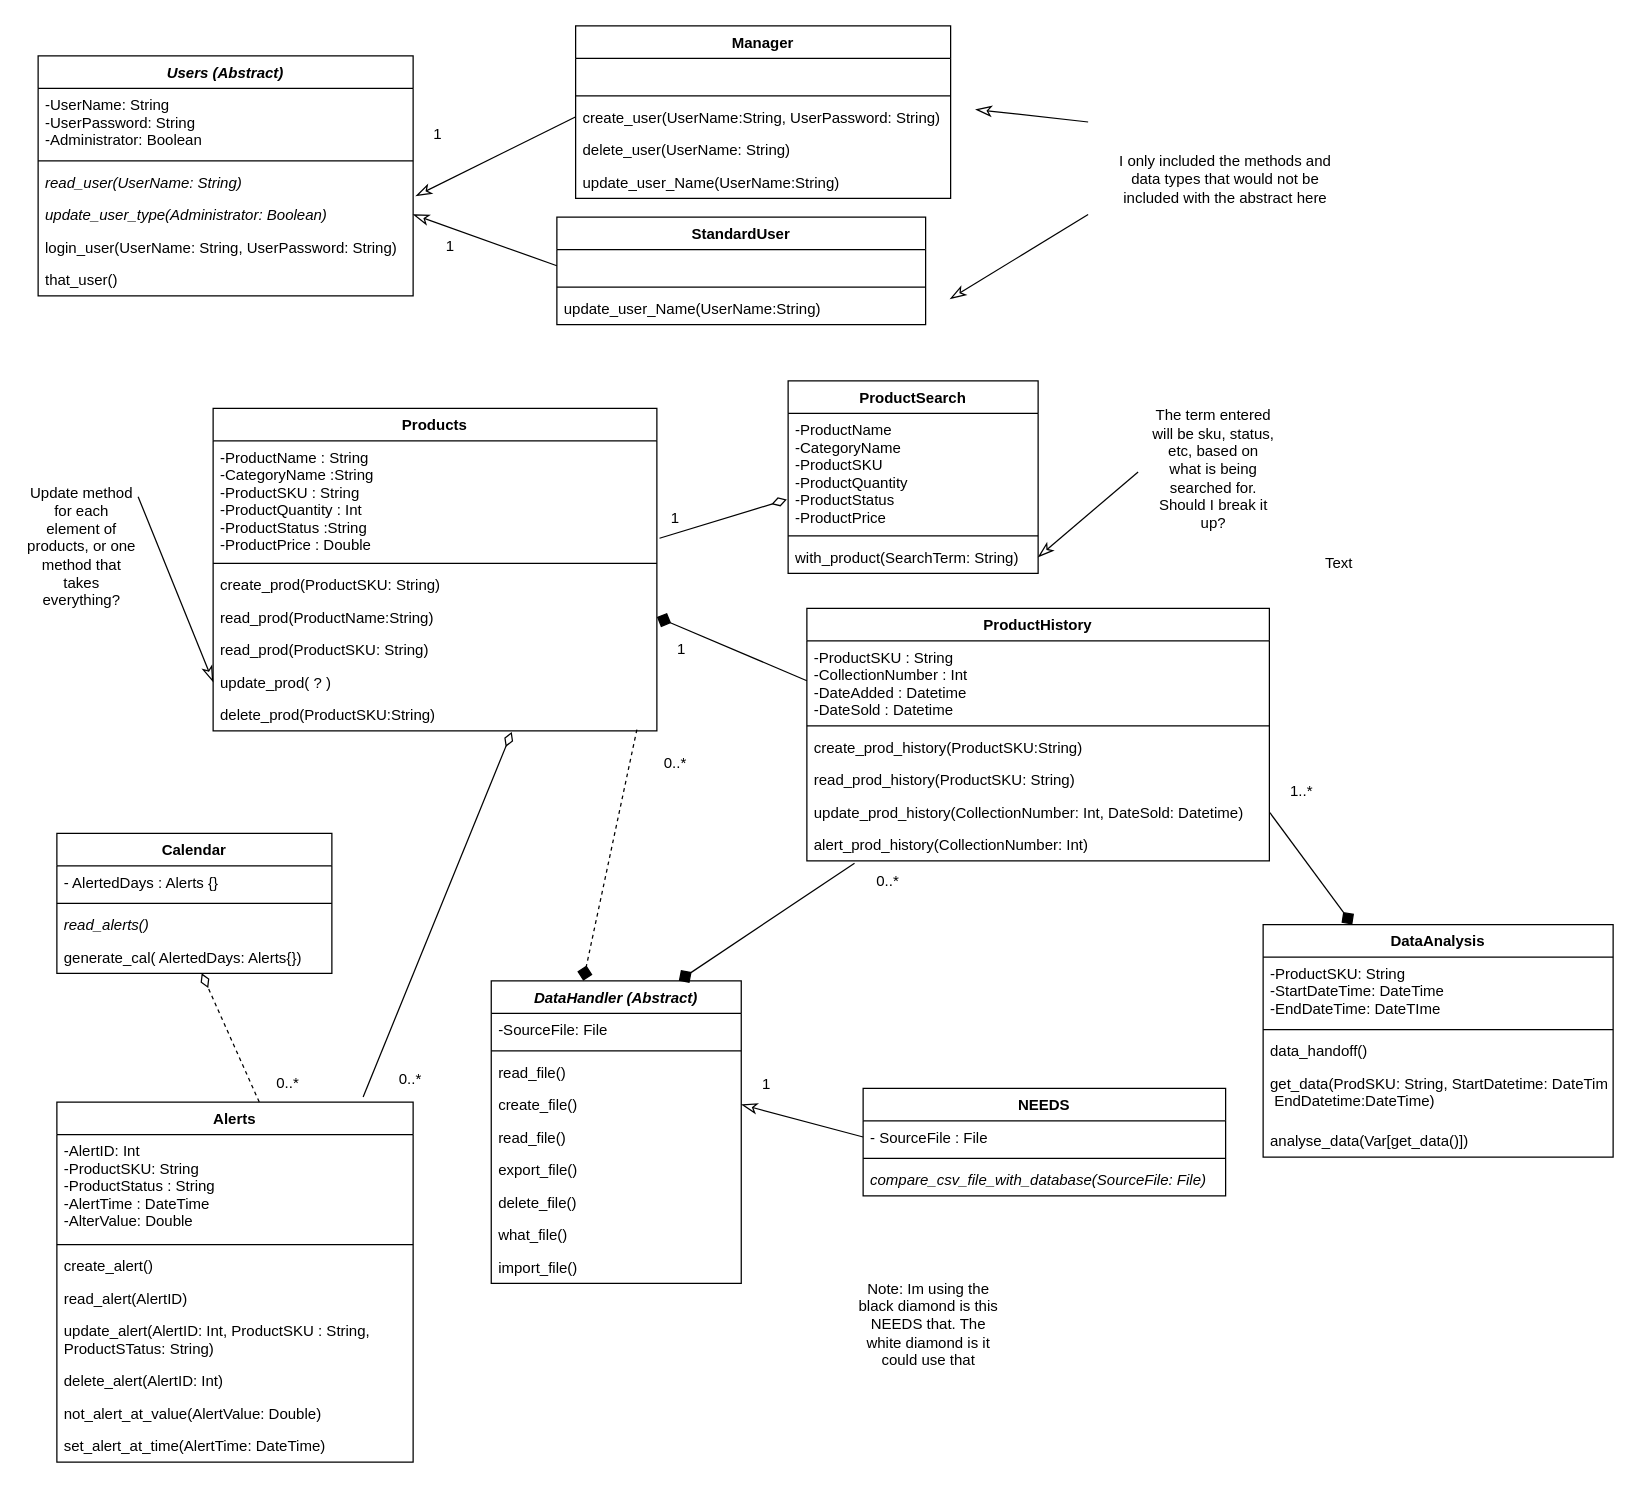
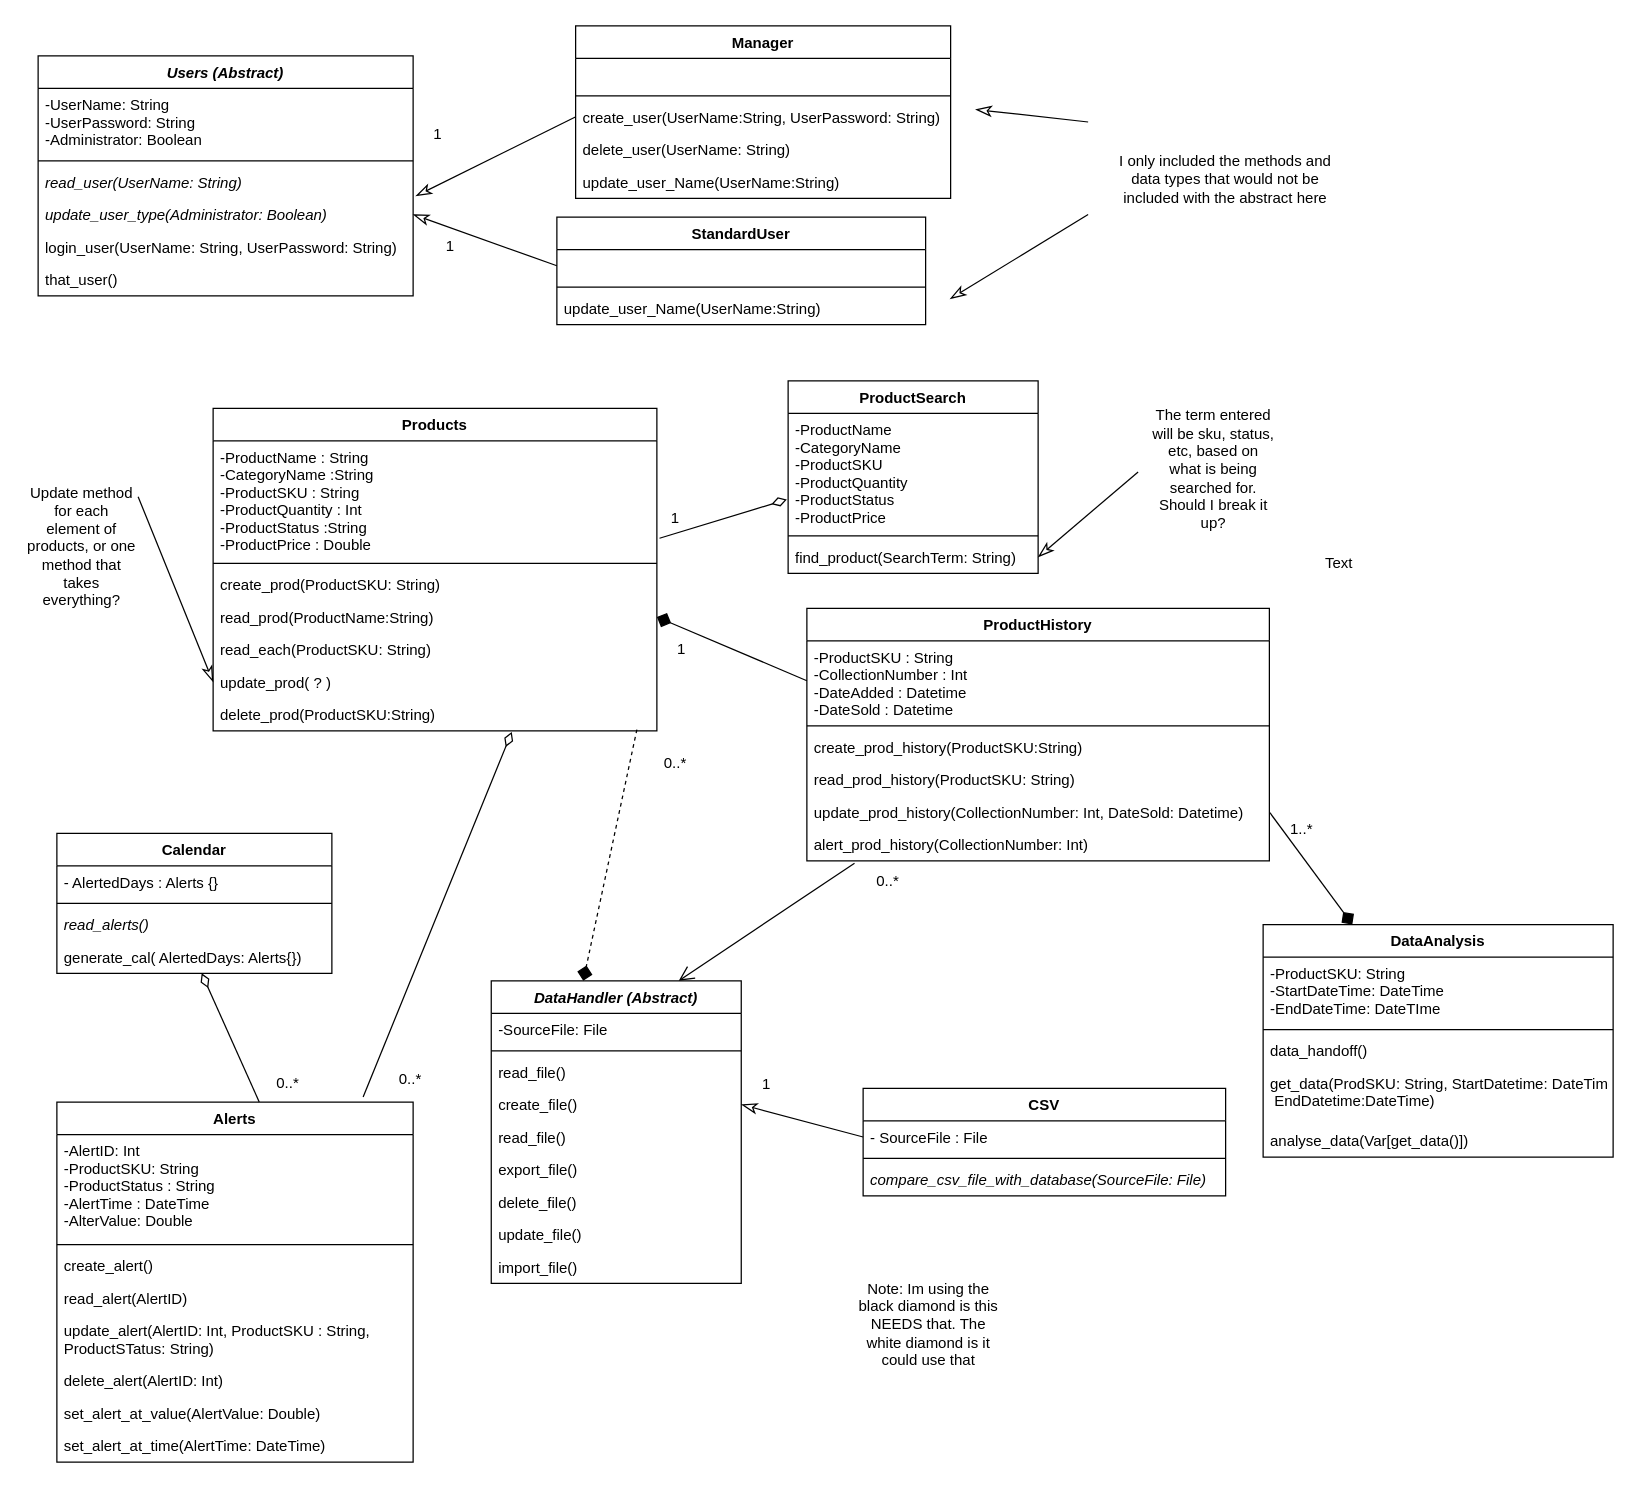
(922, 558) -> (922, 558)
(336, 650) -> (336, 650)
(1302, 792) -> (1302, 829)
(692, 972) -> (687, 975)
(233, 1043) -> (233, 1043)
(1044, 1105) -> (1044, 1105)
(540, 1235) -> (549, 1235)
(210, 1414) -> (210, 1414)
